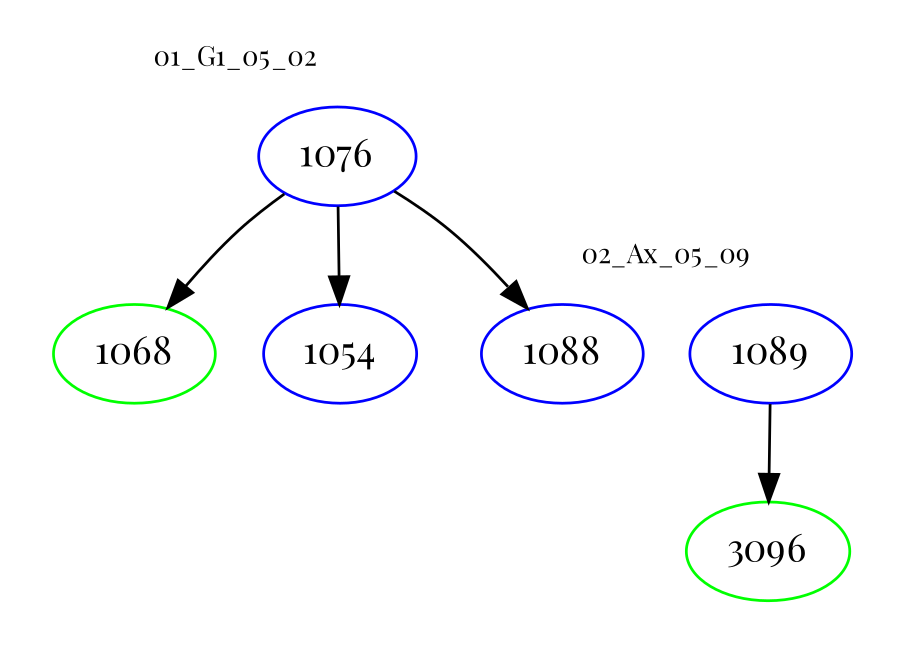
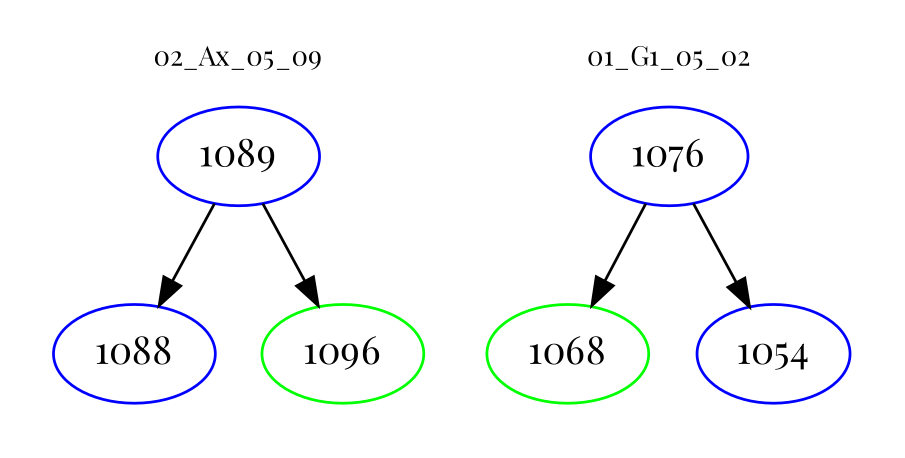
(479, 257) -> (194, 242)
(768, 551) -> (343, 354)
